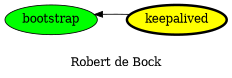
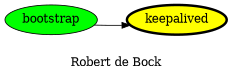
(116, 14) -> (108, 25)
